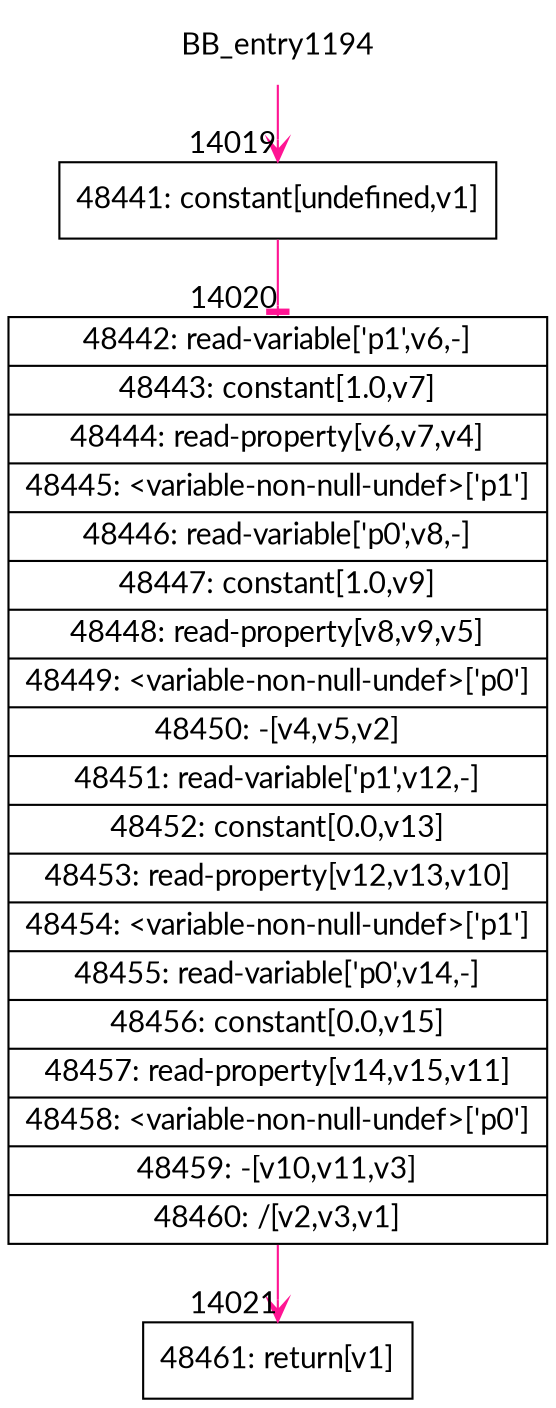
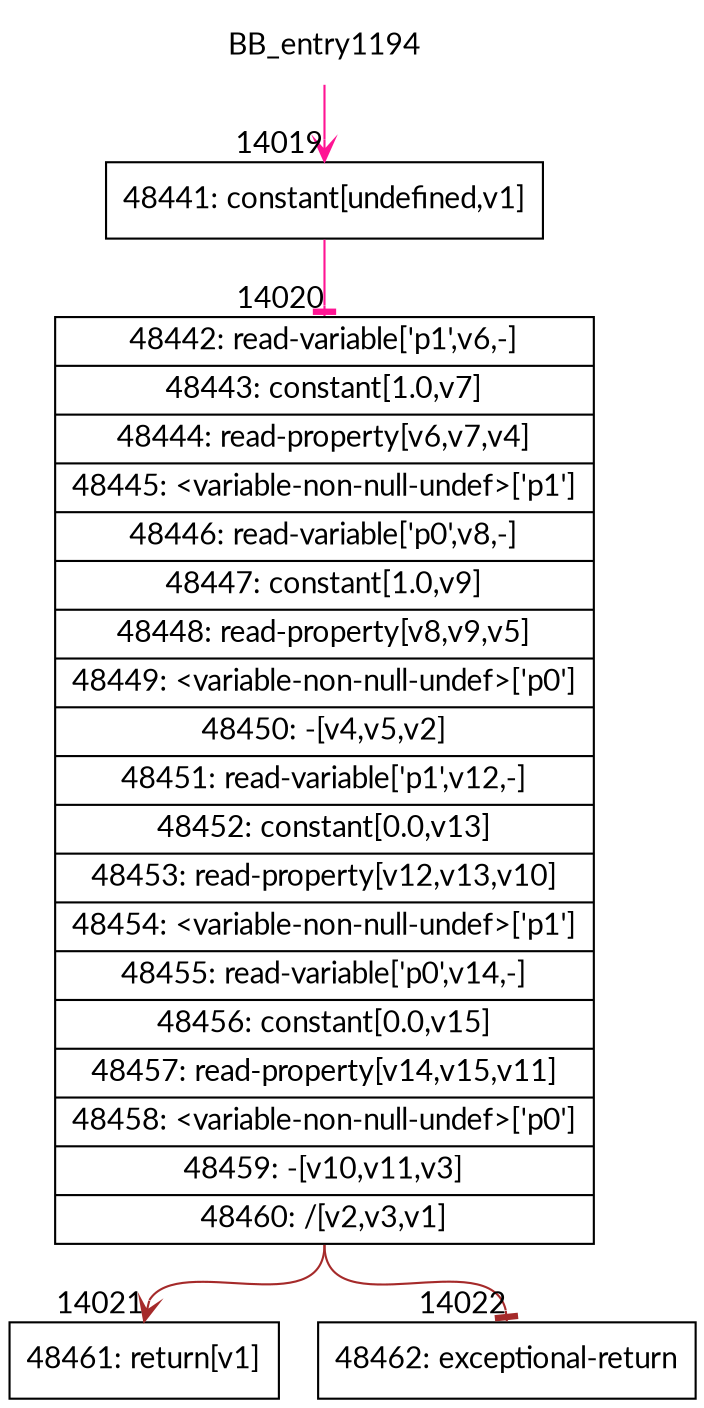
(278, 1272) -> (245, 1284)
none -> (507, 1361)
